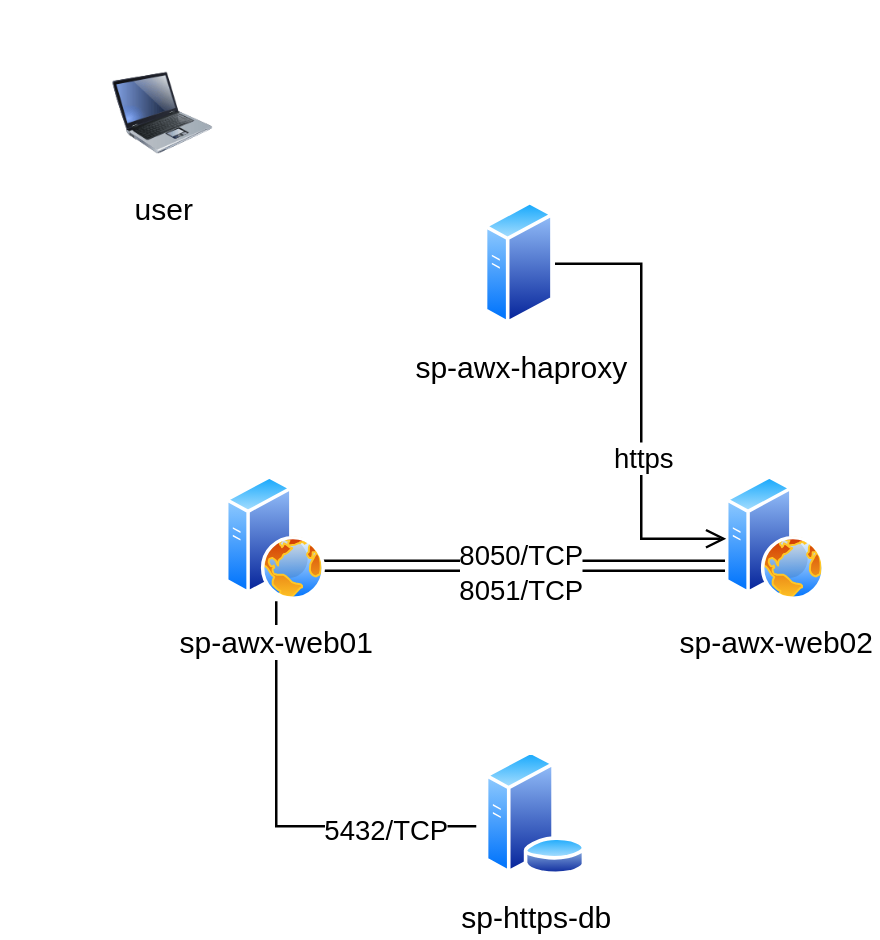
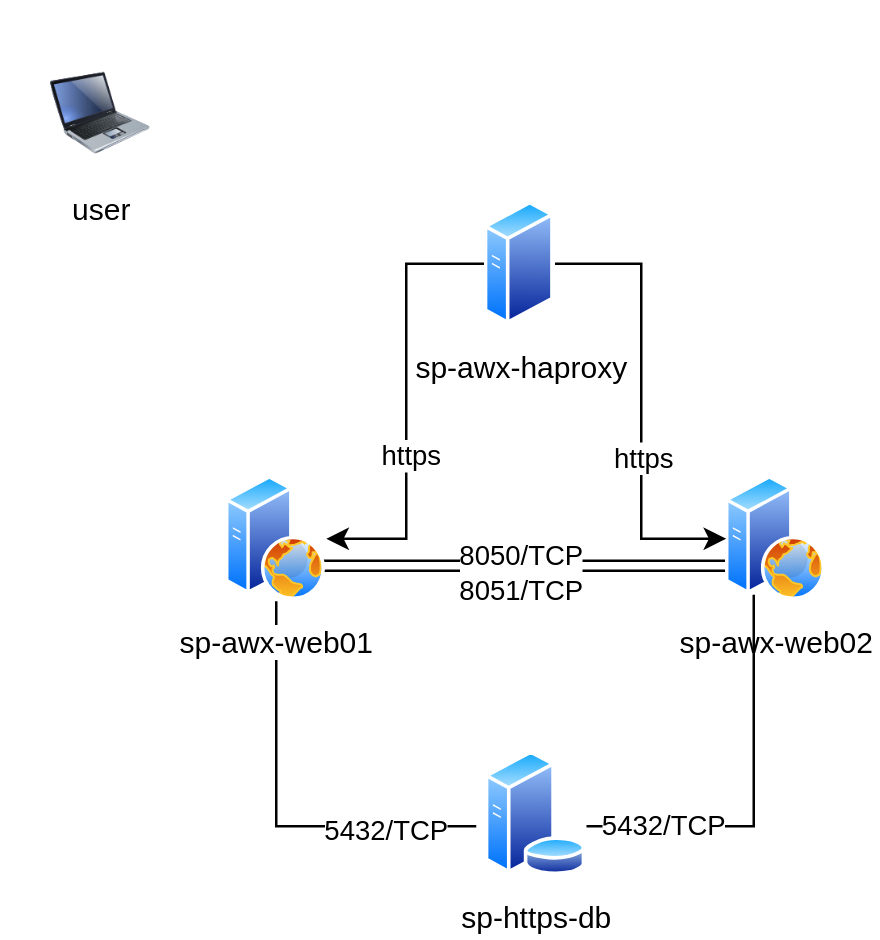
(164, 114) -> (101, 114)
none -> (406, 394)
(712, 539) -> (708, 539)
none -> (754, 734)
